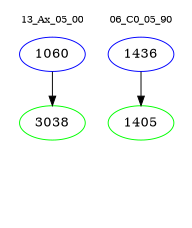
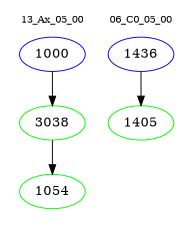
(141, 20) -> (141, 20)
(52, 54) -> (52, 54)
none -> (52, 192)
